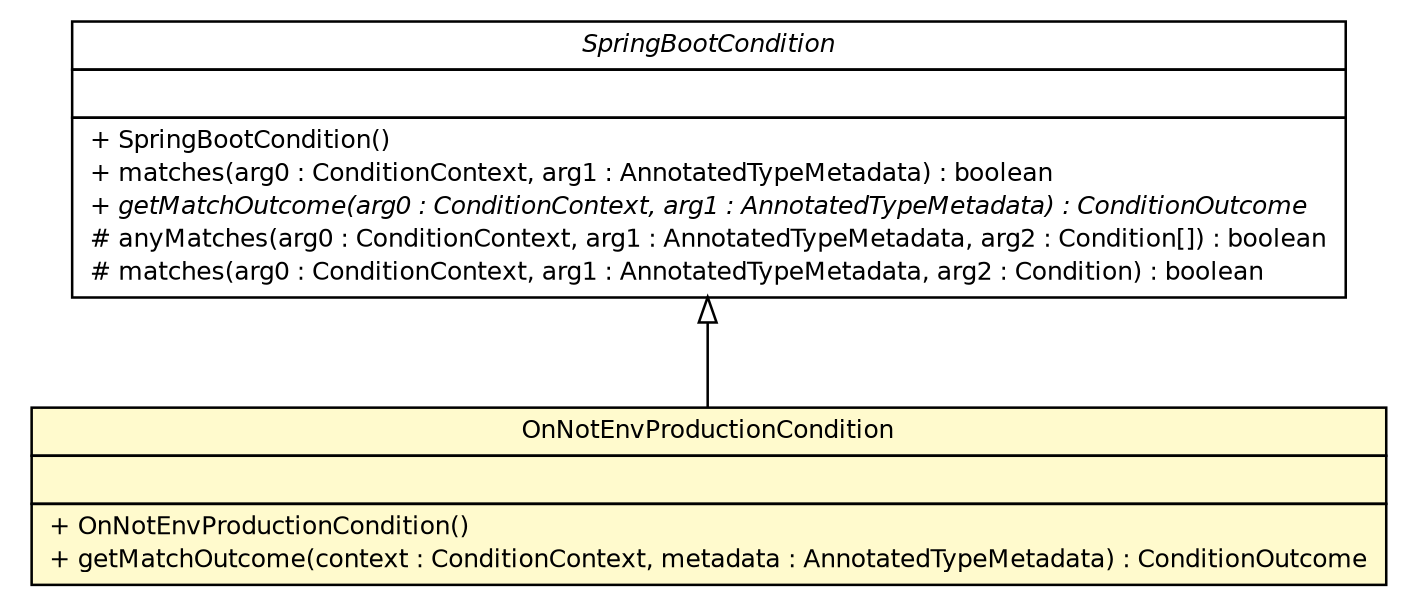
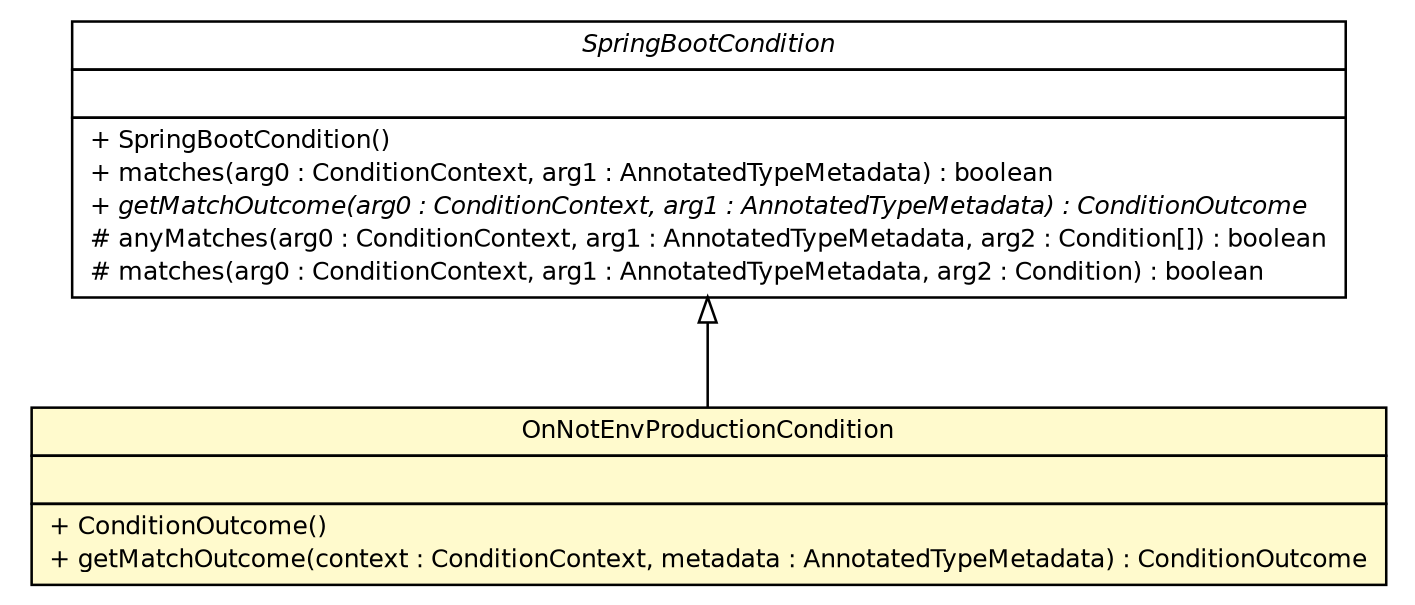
(260, 527) -> (189, 527)
